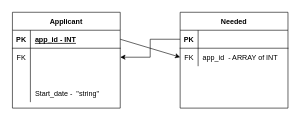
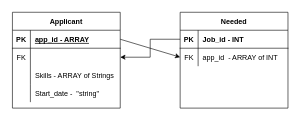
none -> (243, 39)
(56, 40) -> (60, 40)
none -> (75, 75)
